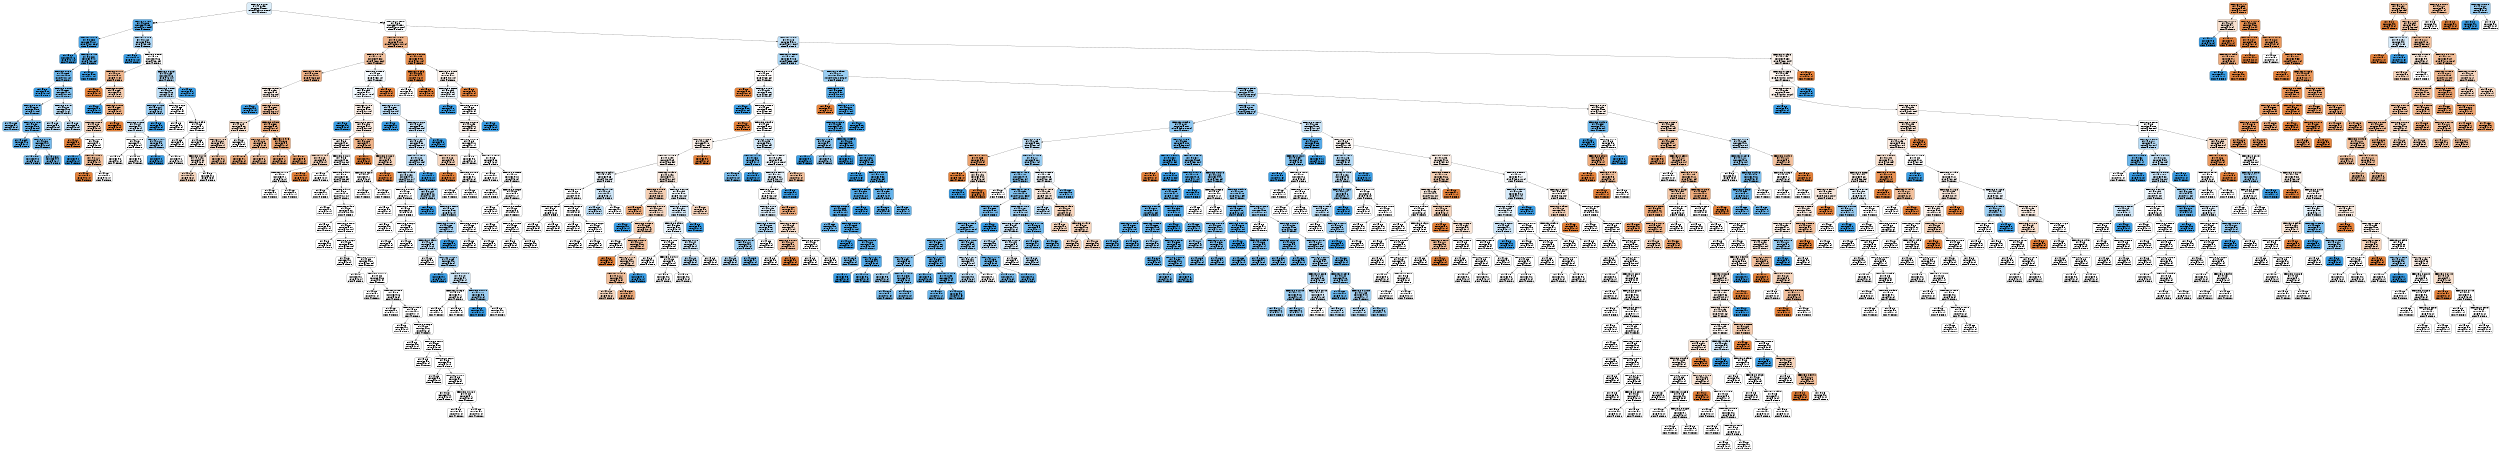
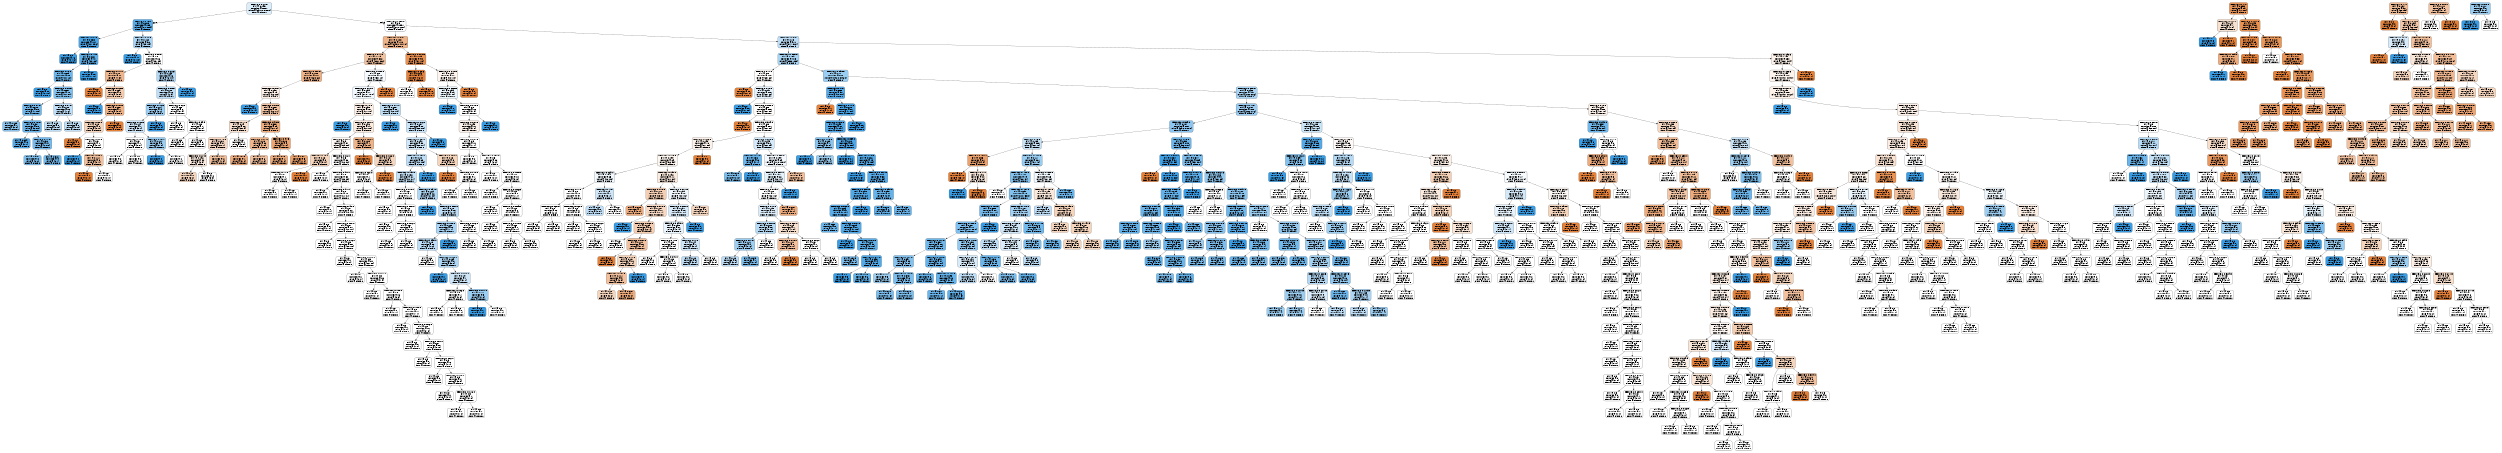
(189, 105) -> (186, 118)
(1763, 387) -> (1774, 378)
